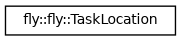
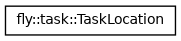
(90, 21) -> (90, 21)
